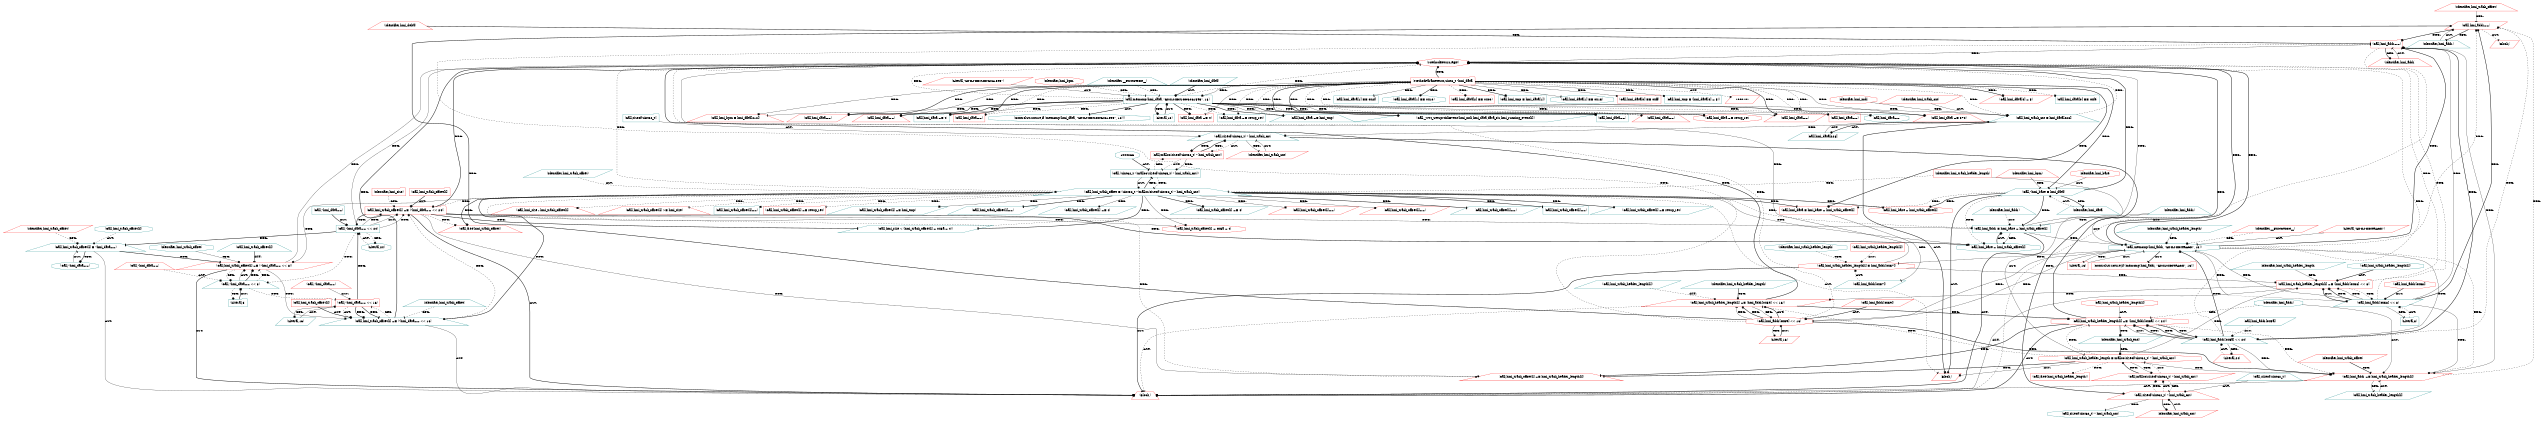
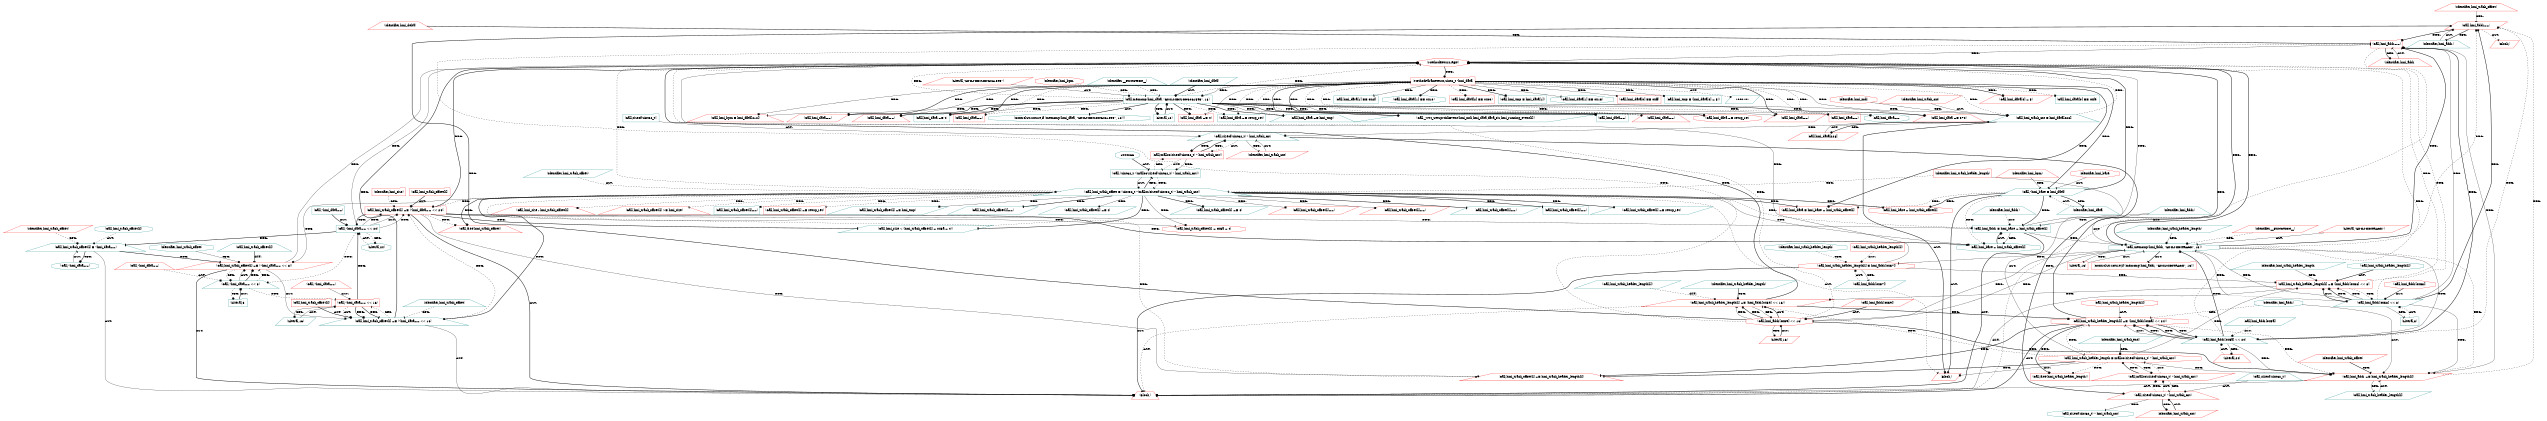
(1436, 73) -> (1445, 71)
(1742, 100) -> (1742, 100)
(1856, 127) -> (1856, 127)
(1823, 137) -> (1823, 137)
(1155, 174) -> (1155, 174)
(1895, 236) -> (1865, 274)
(290, 294) -> (290, 294)
(2120, 330) -> (2048, 341)
